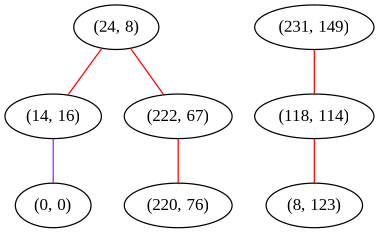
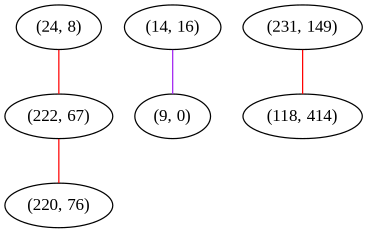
(85, 72) -> none
(314, 116) -> (303, 116)
(53, 205) -> (173, 116)
(314, 205) -> none
